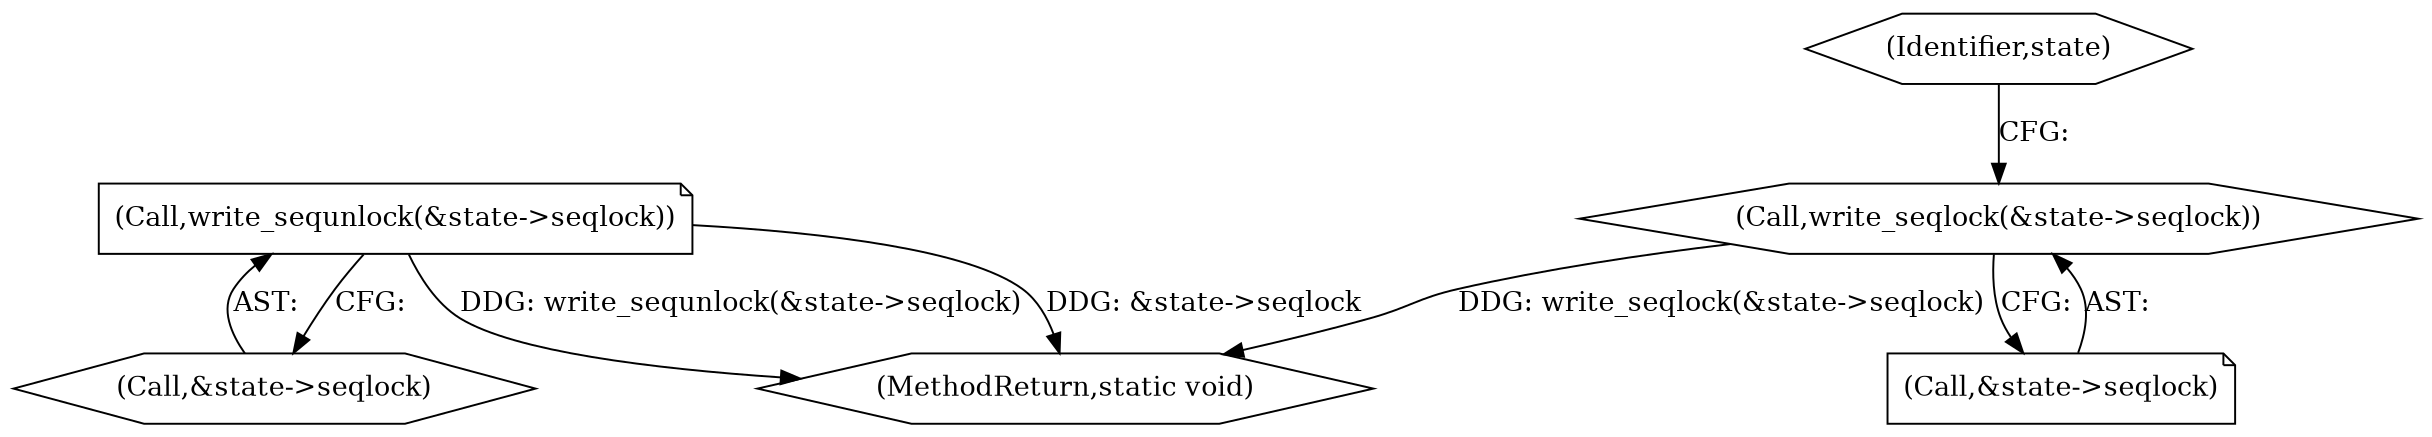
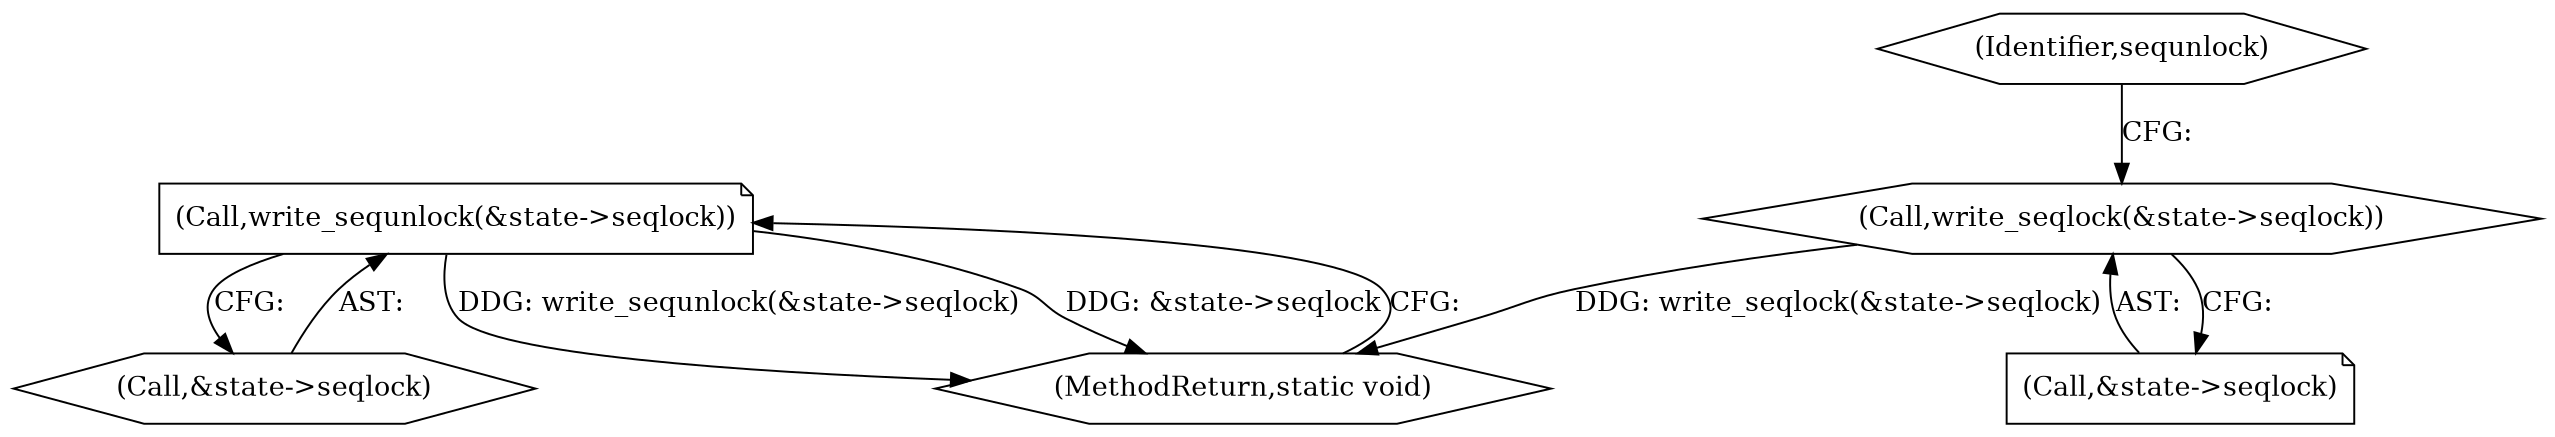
(1999, 49) -> (2122, 49)
none -> (1126, 239)
